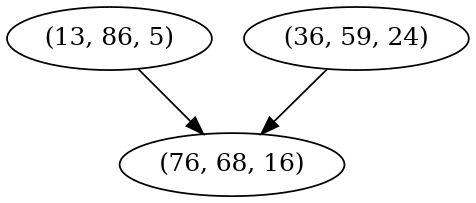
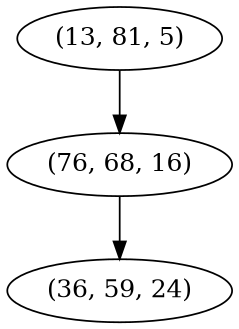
(109, 39) -> (120, 39)
(300, 95) -> (120, 219)
